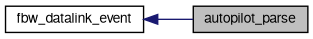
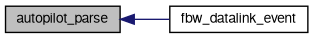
(175, 19) -> (152, 19)
